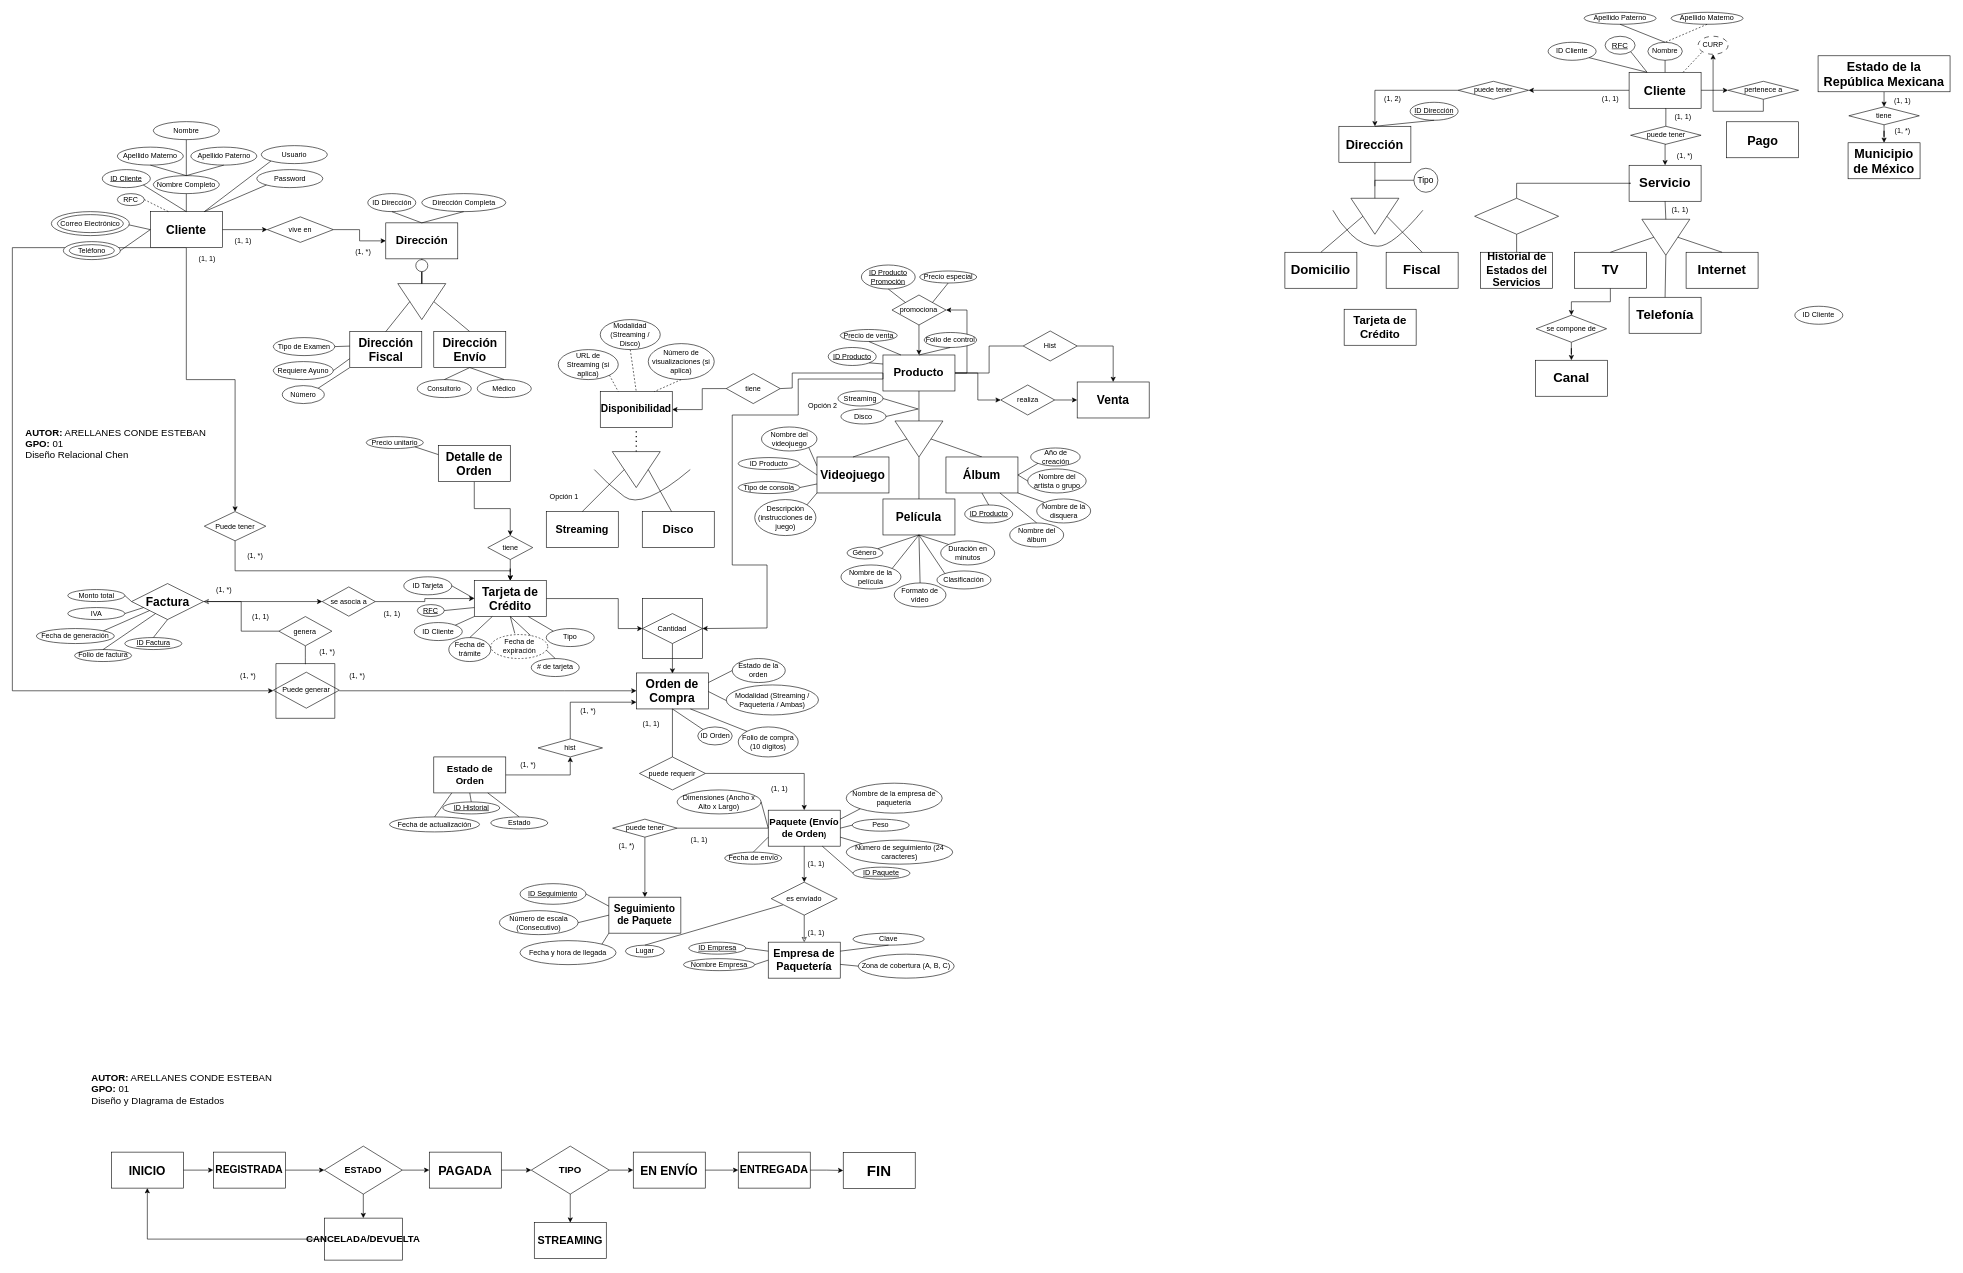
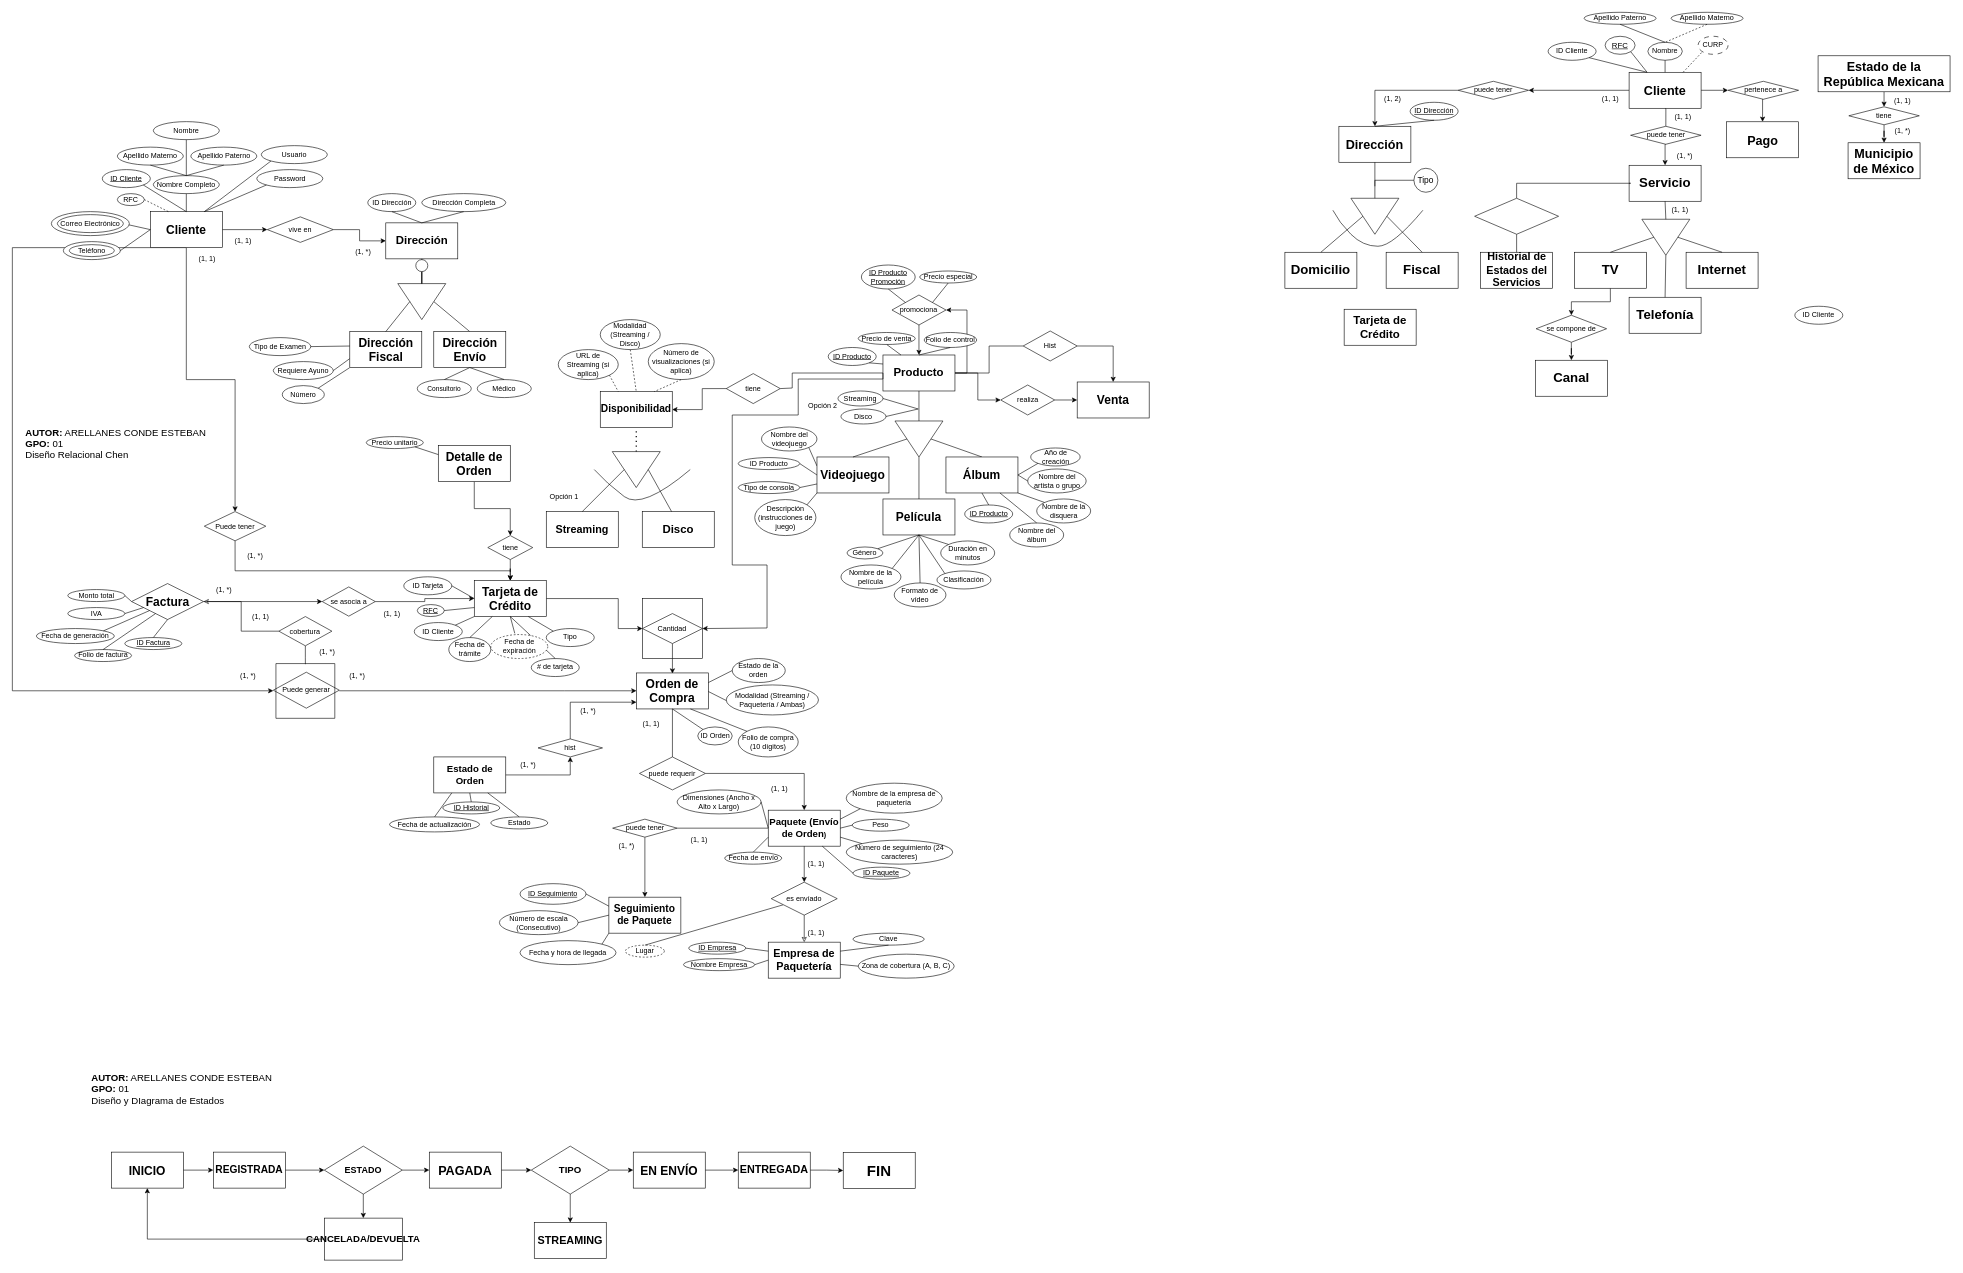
(1763, 111) -> (1763, 114)
(869, 336) -> (887, 339)
(304, 347) -> (280, 347)
(305, 632) -> (305, 632)
(645, 951) -> (645, 951)
